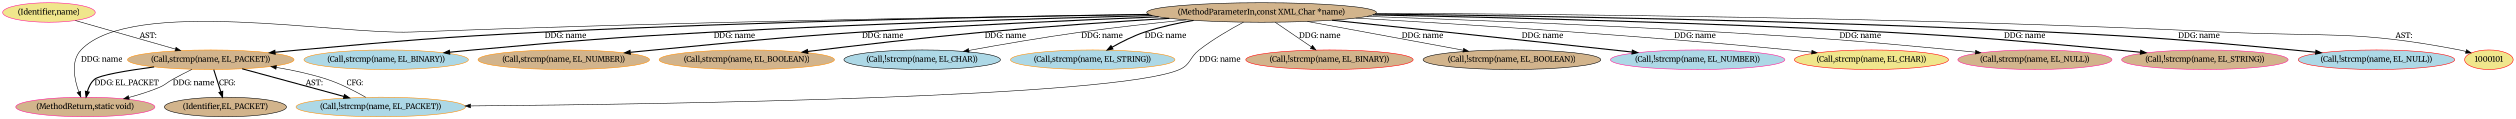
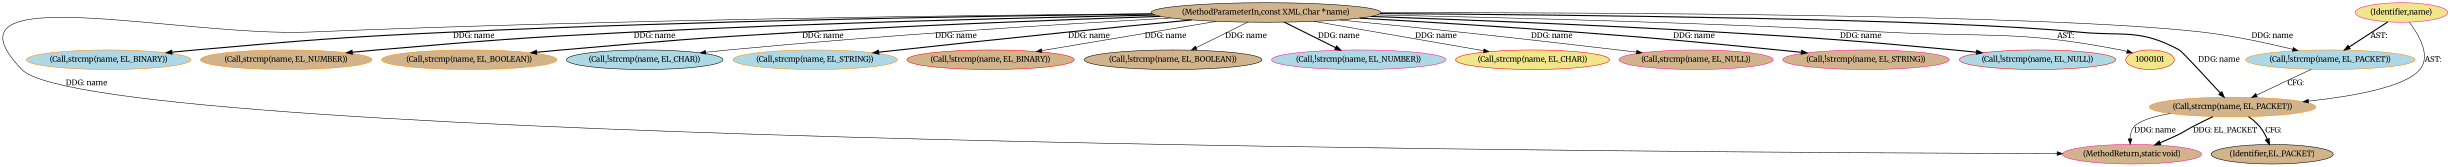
(293, 83) -> (2368, 34)
